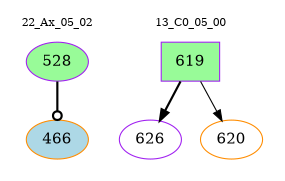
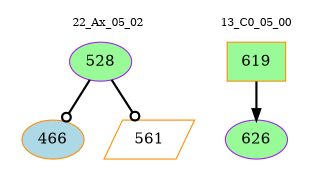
(190, 62) -> (256, 62)
none -> (149, 140)
(150, 140) -> (256, 140)
(232, 140) -> none
